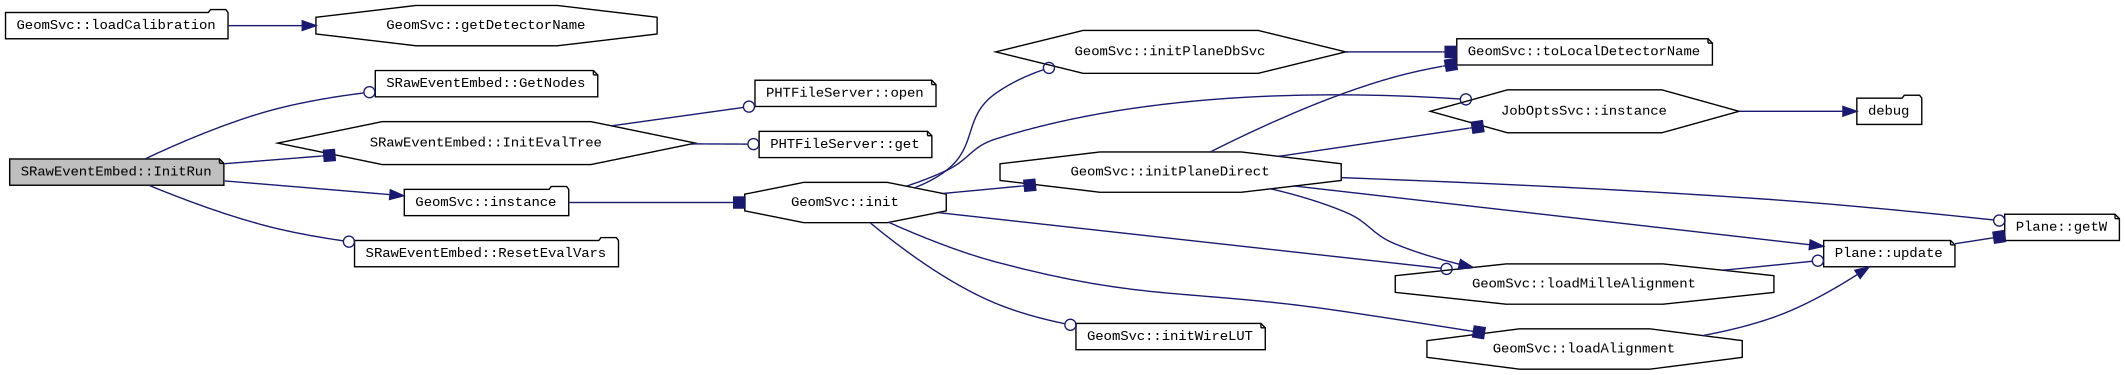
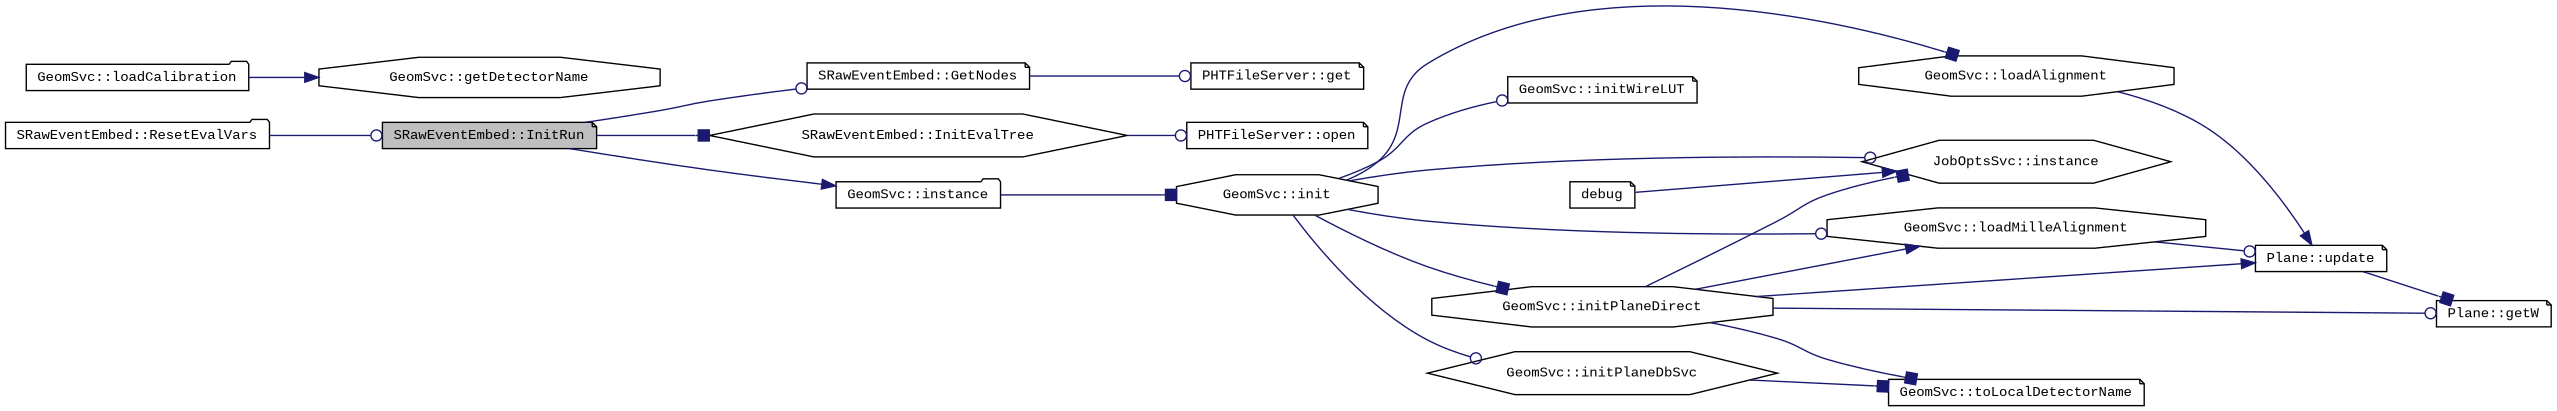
(1791, 111) -> (1759, 182)
(1889, 111) -> (1602, 195)
(720, 144) -> (1104, 76)
(244, 220) -> (320, 135)
